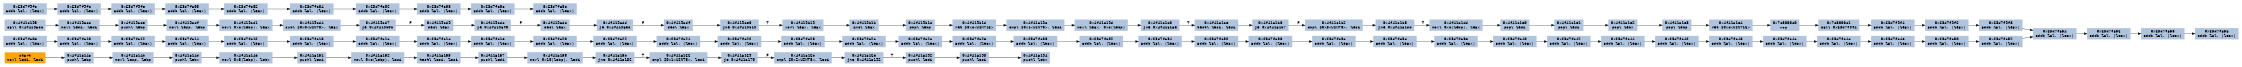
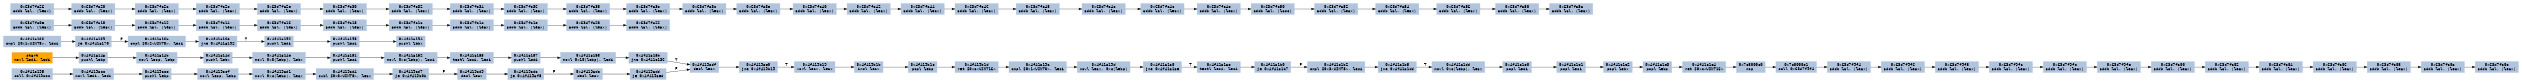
(2026, 29) -> (1982, 67)
(678, 42) -> none
(1947, 42) -> (1273, 9)
(640, 58) -> (677, 63)
